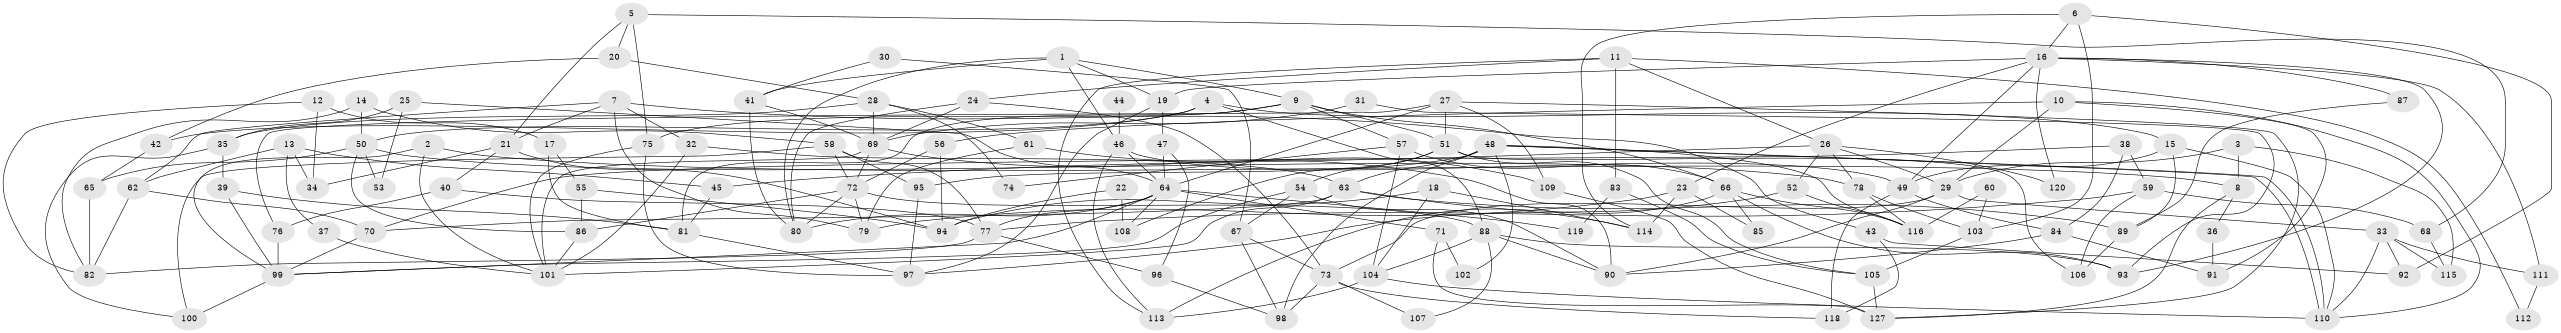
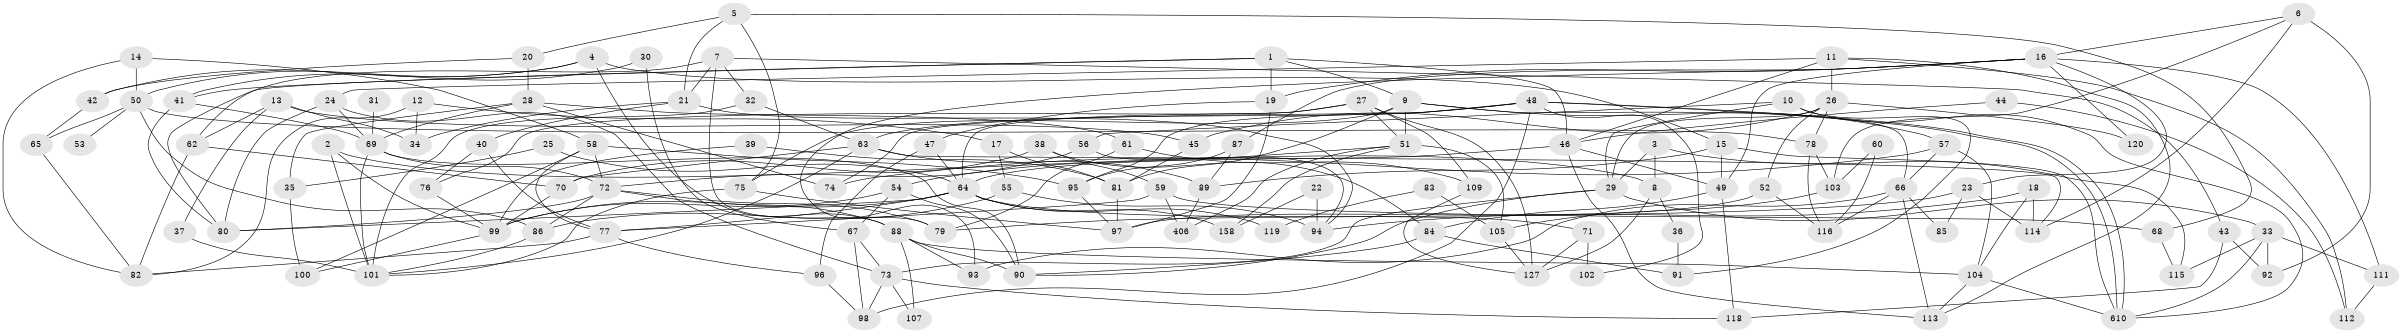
(1929, 119) -> none
(1616, 123) -> (1698, 101)
(392, 145) -> none
none -> (2216, 157)
(223, 167) -> none
none -> (1156, 167)
(1794, 171) -> (1171, 116)
(1123, 232) -> (1227, 232)
(2078, 276) -> (1181, 232)
(2322, 319) -> (2119, 319)
